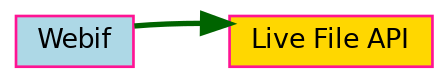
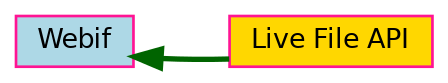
(168, 24) -> (195, 59)
